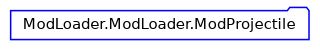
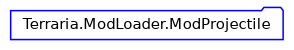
(160, 25) -> (147, 25)
